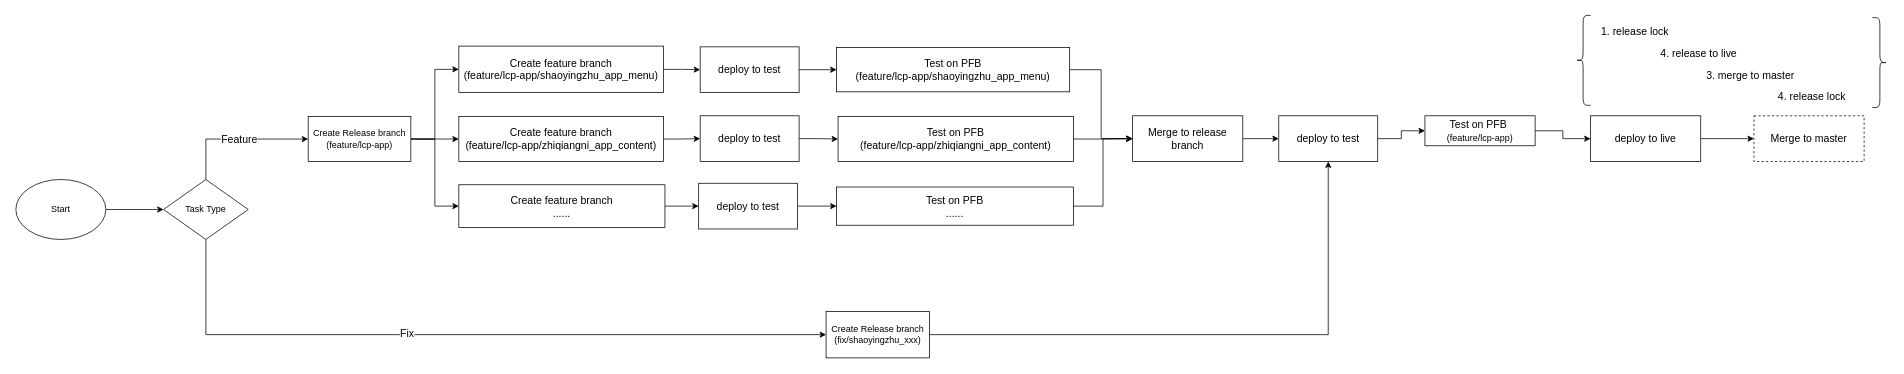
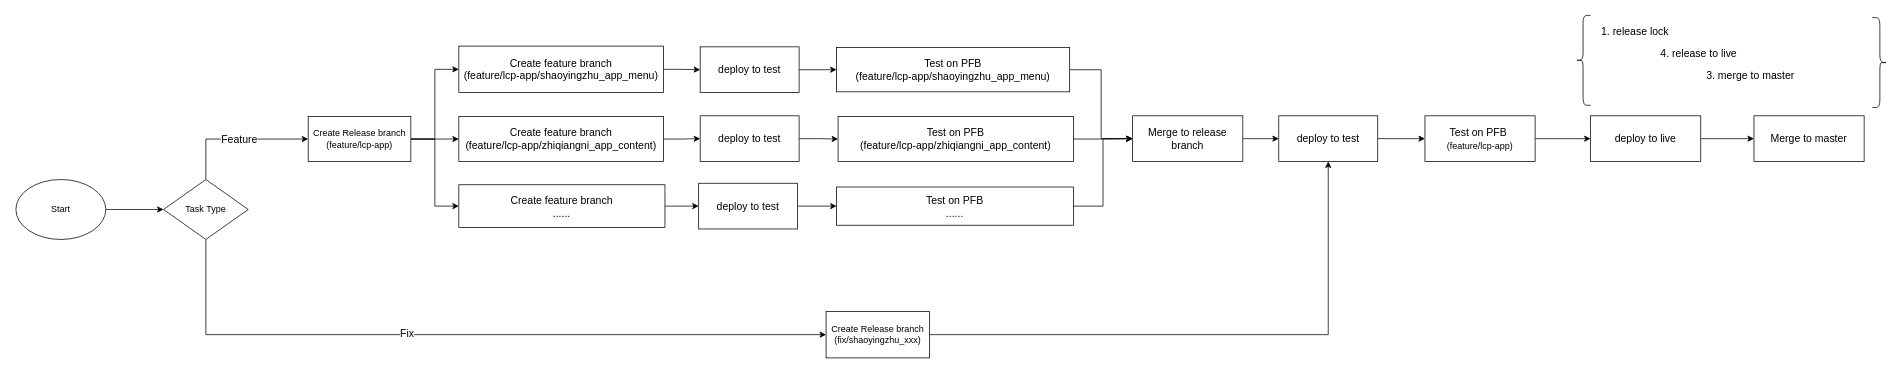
(1812, 97) -> none
(1481, 131) -> (1481, 139)
(1810, 139) -> (1810, 139)
